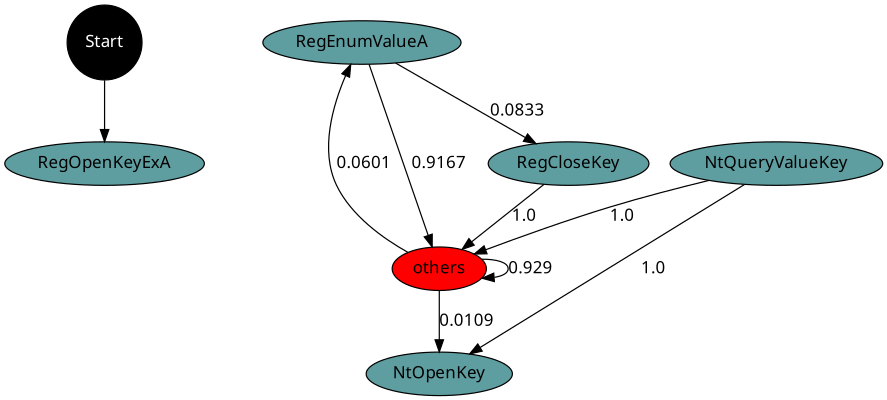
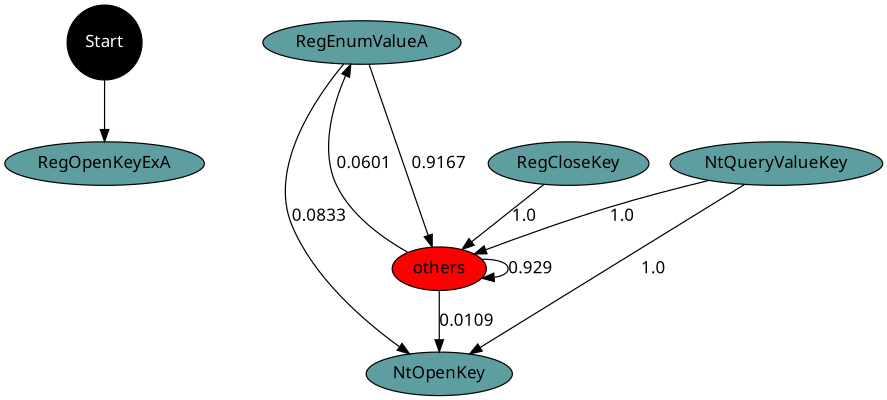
(460, 100) -> (290, 219)
